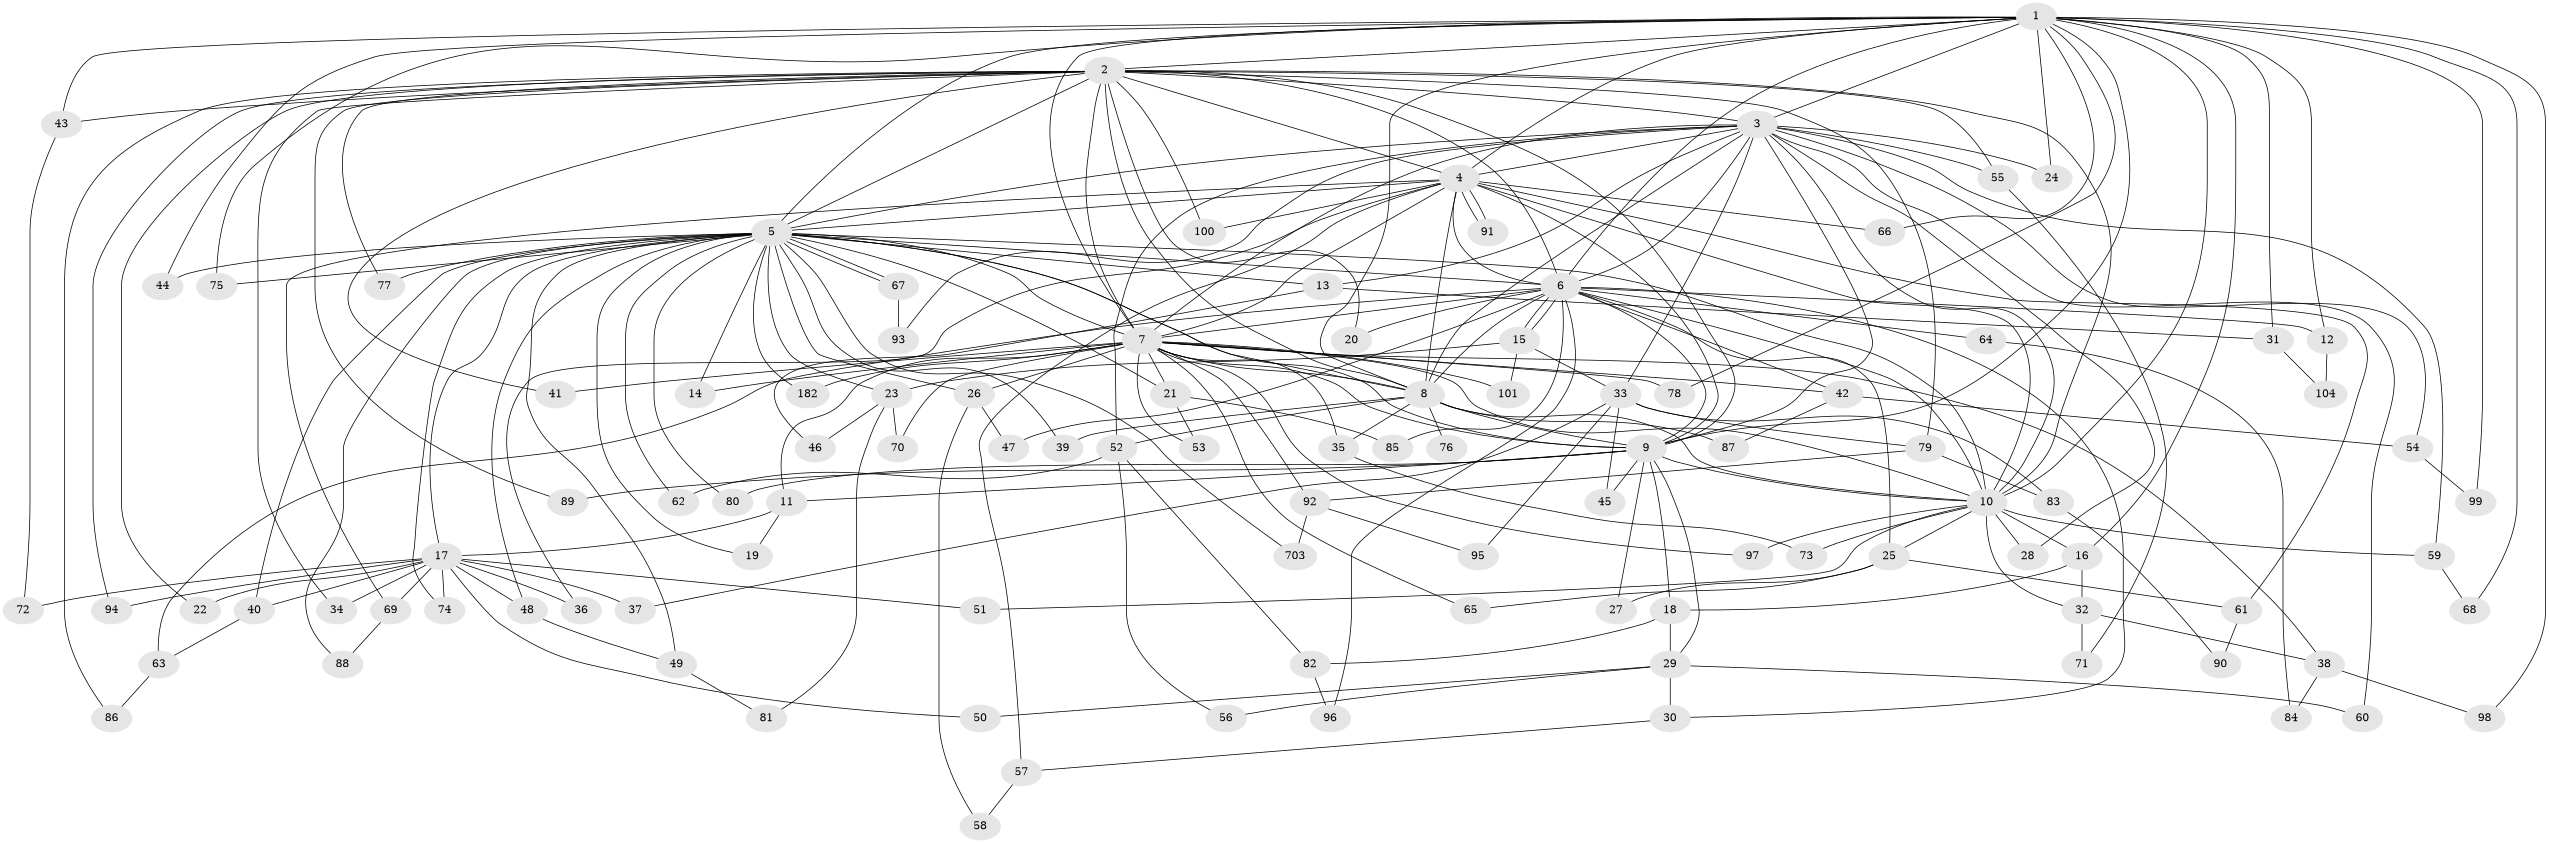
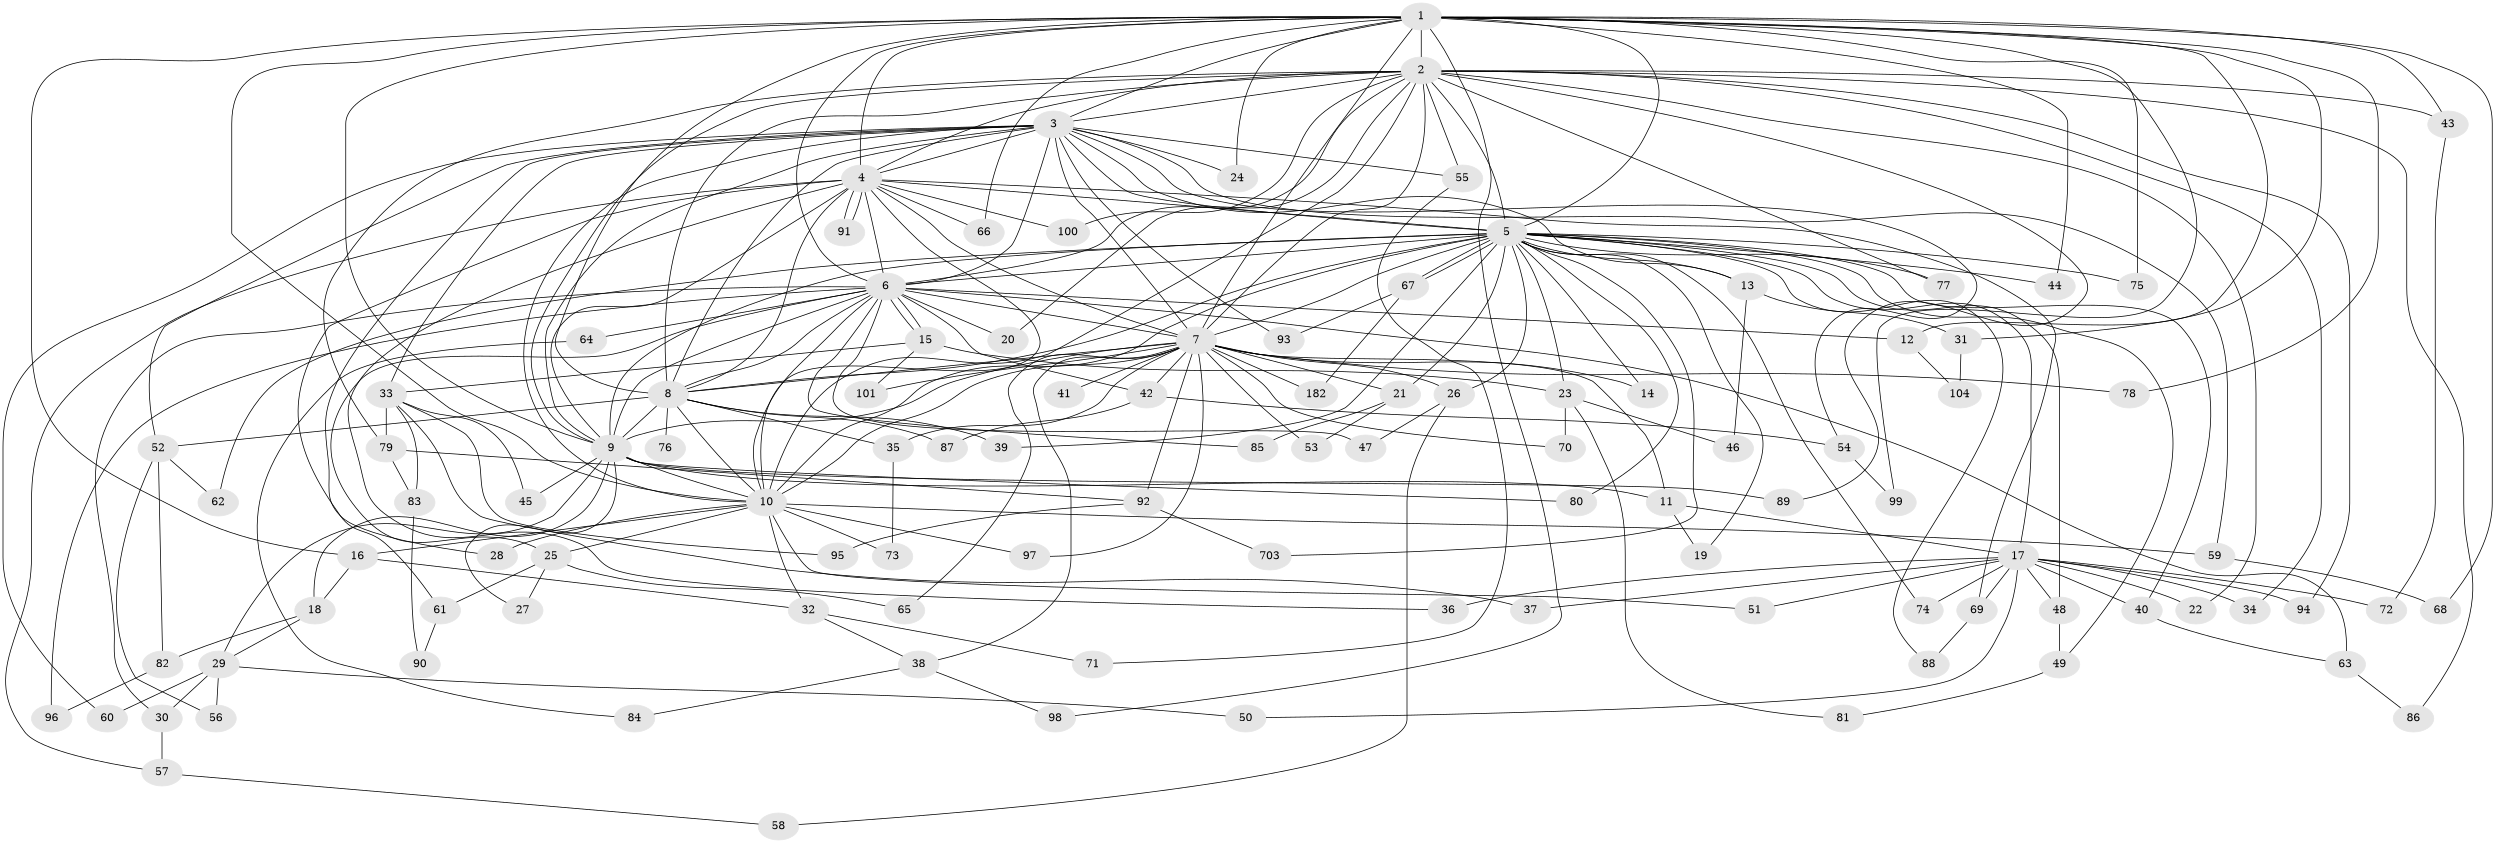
(588, 163) -> none
(754, 322) -> (1362, 340)
